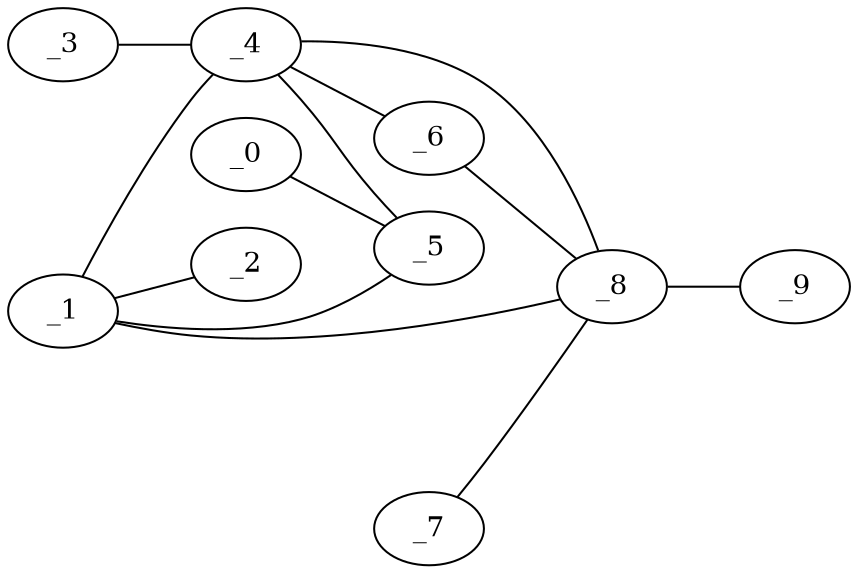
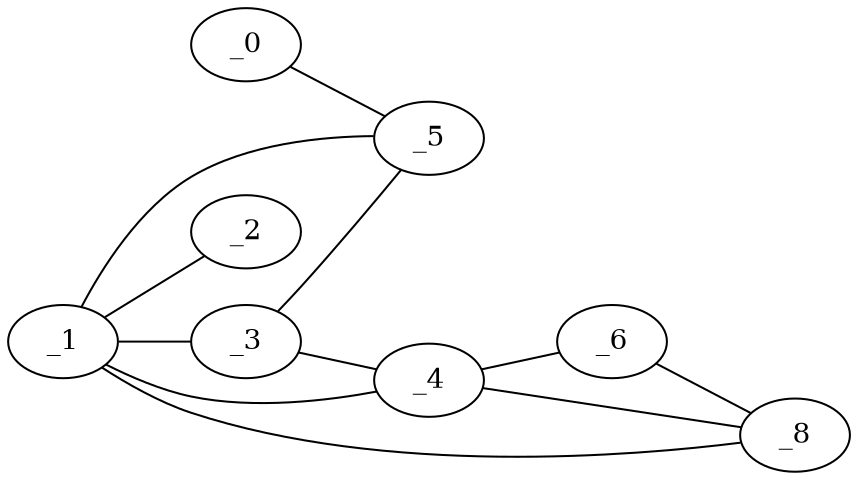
(338, 146) -> (341, 242)
(795, 287) -> none
none -> (155, 342)
(429, 529) -> none
